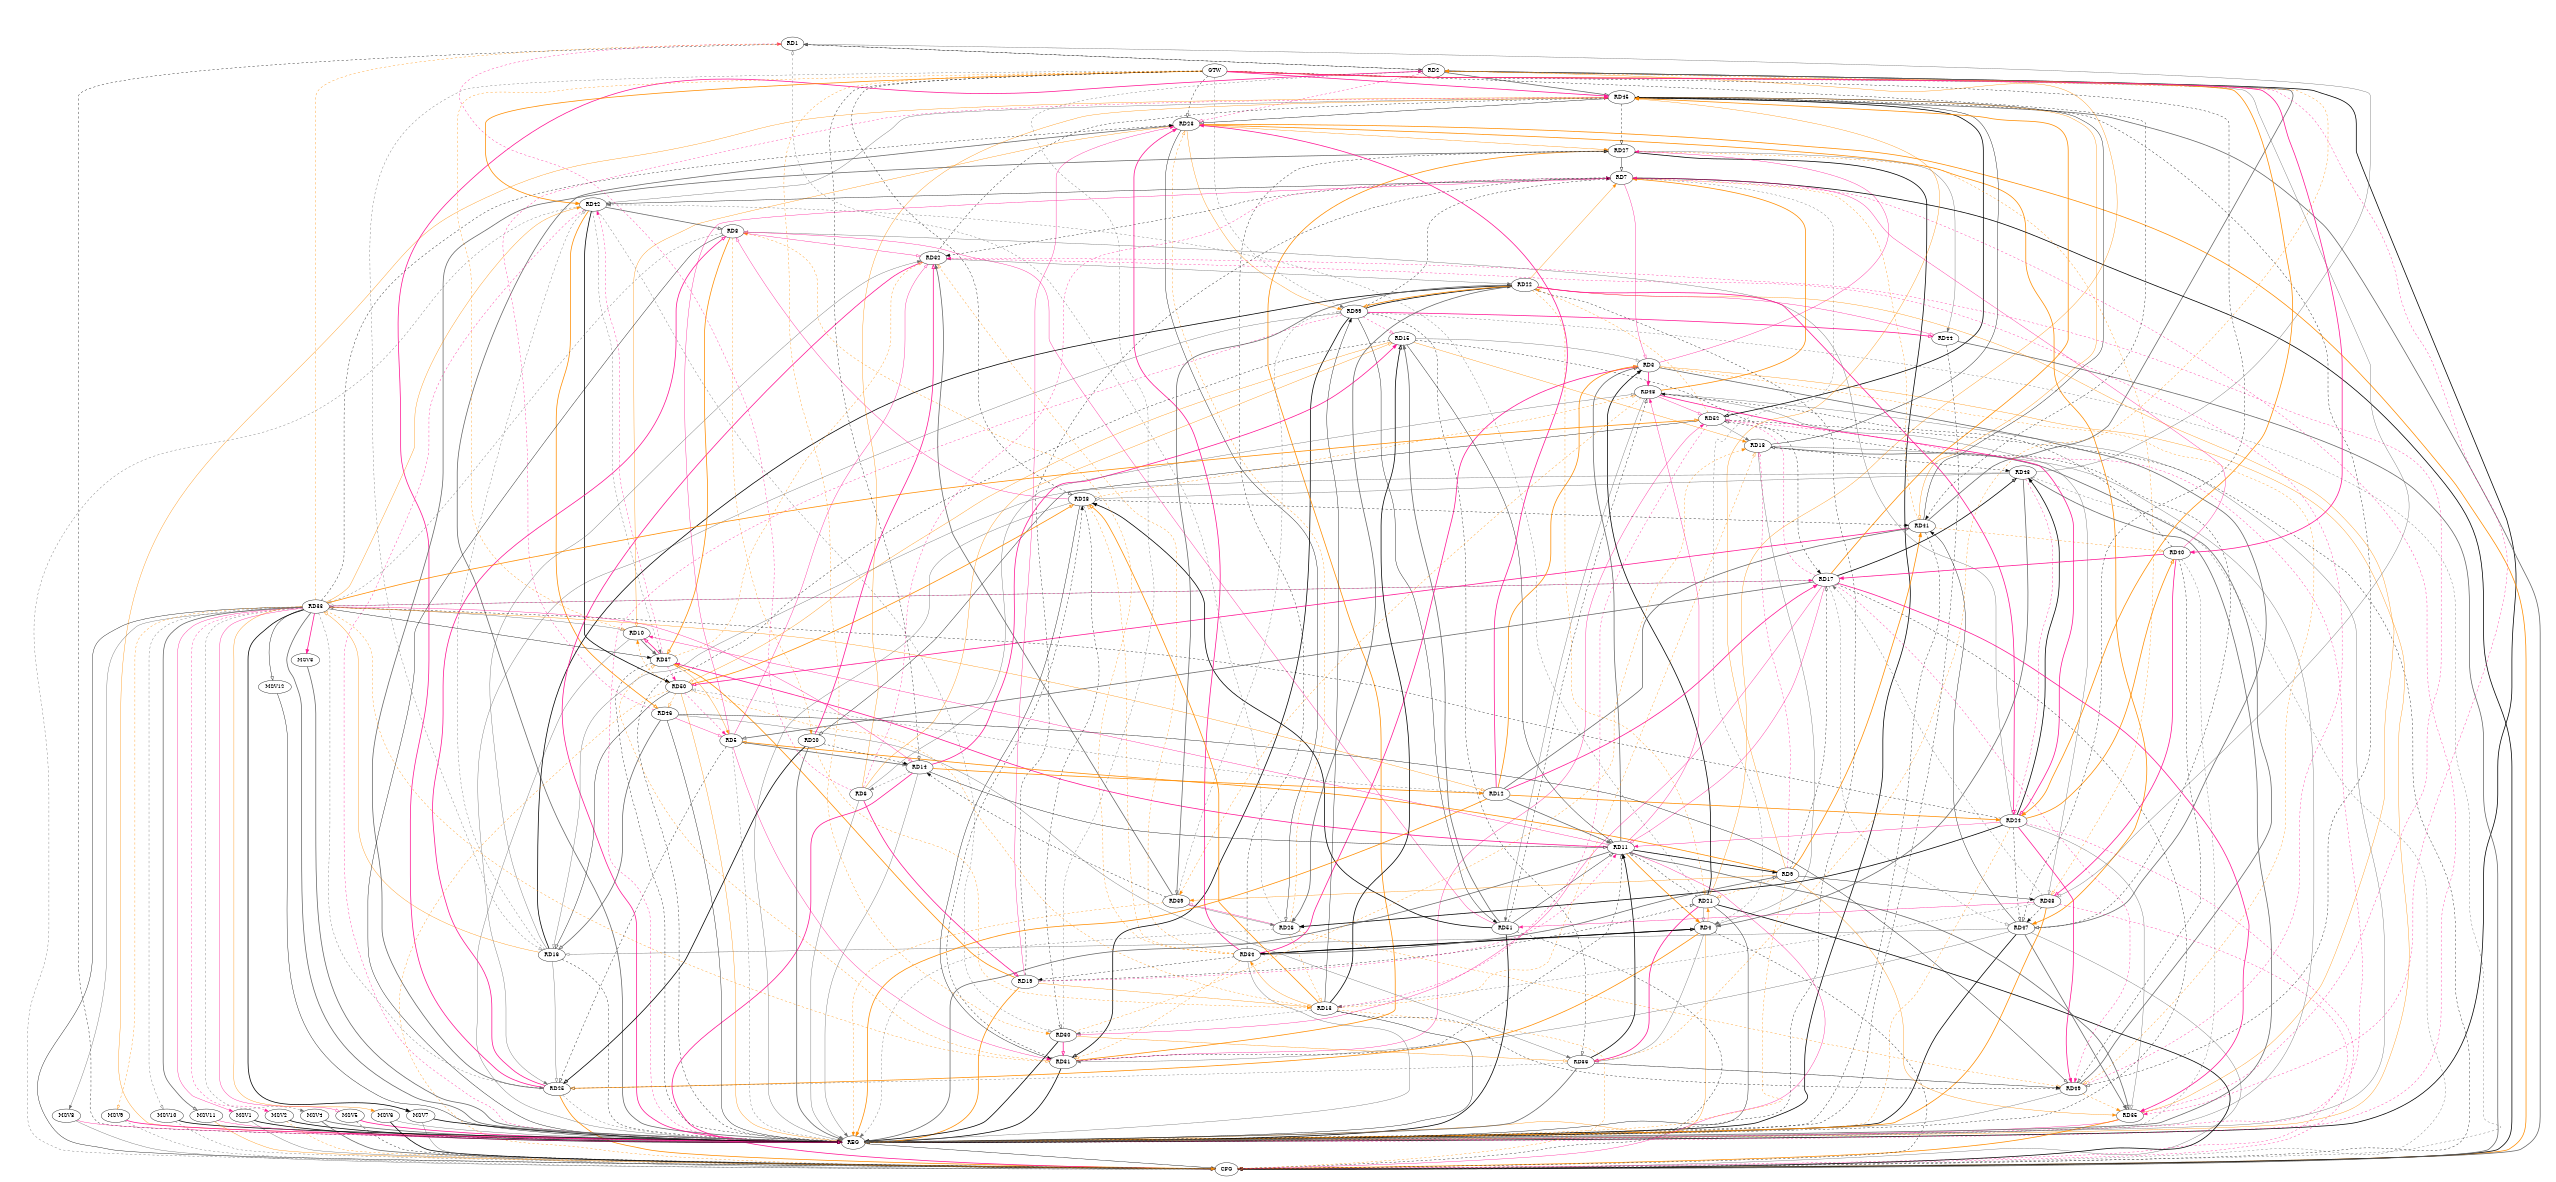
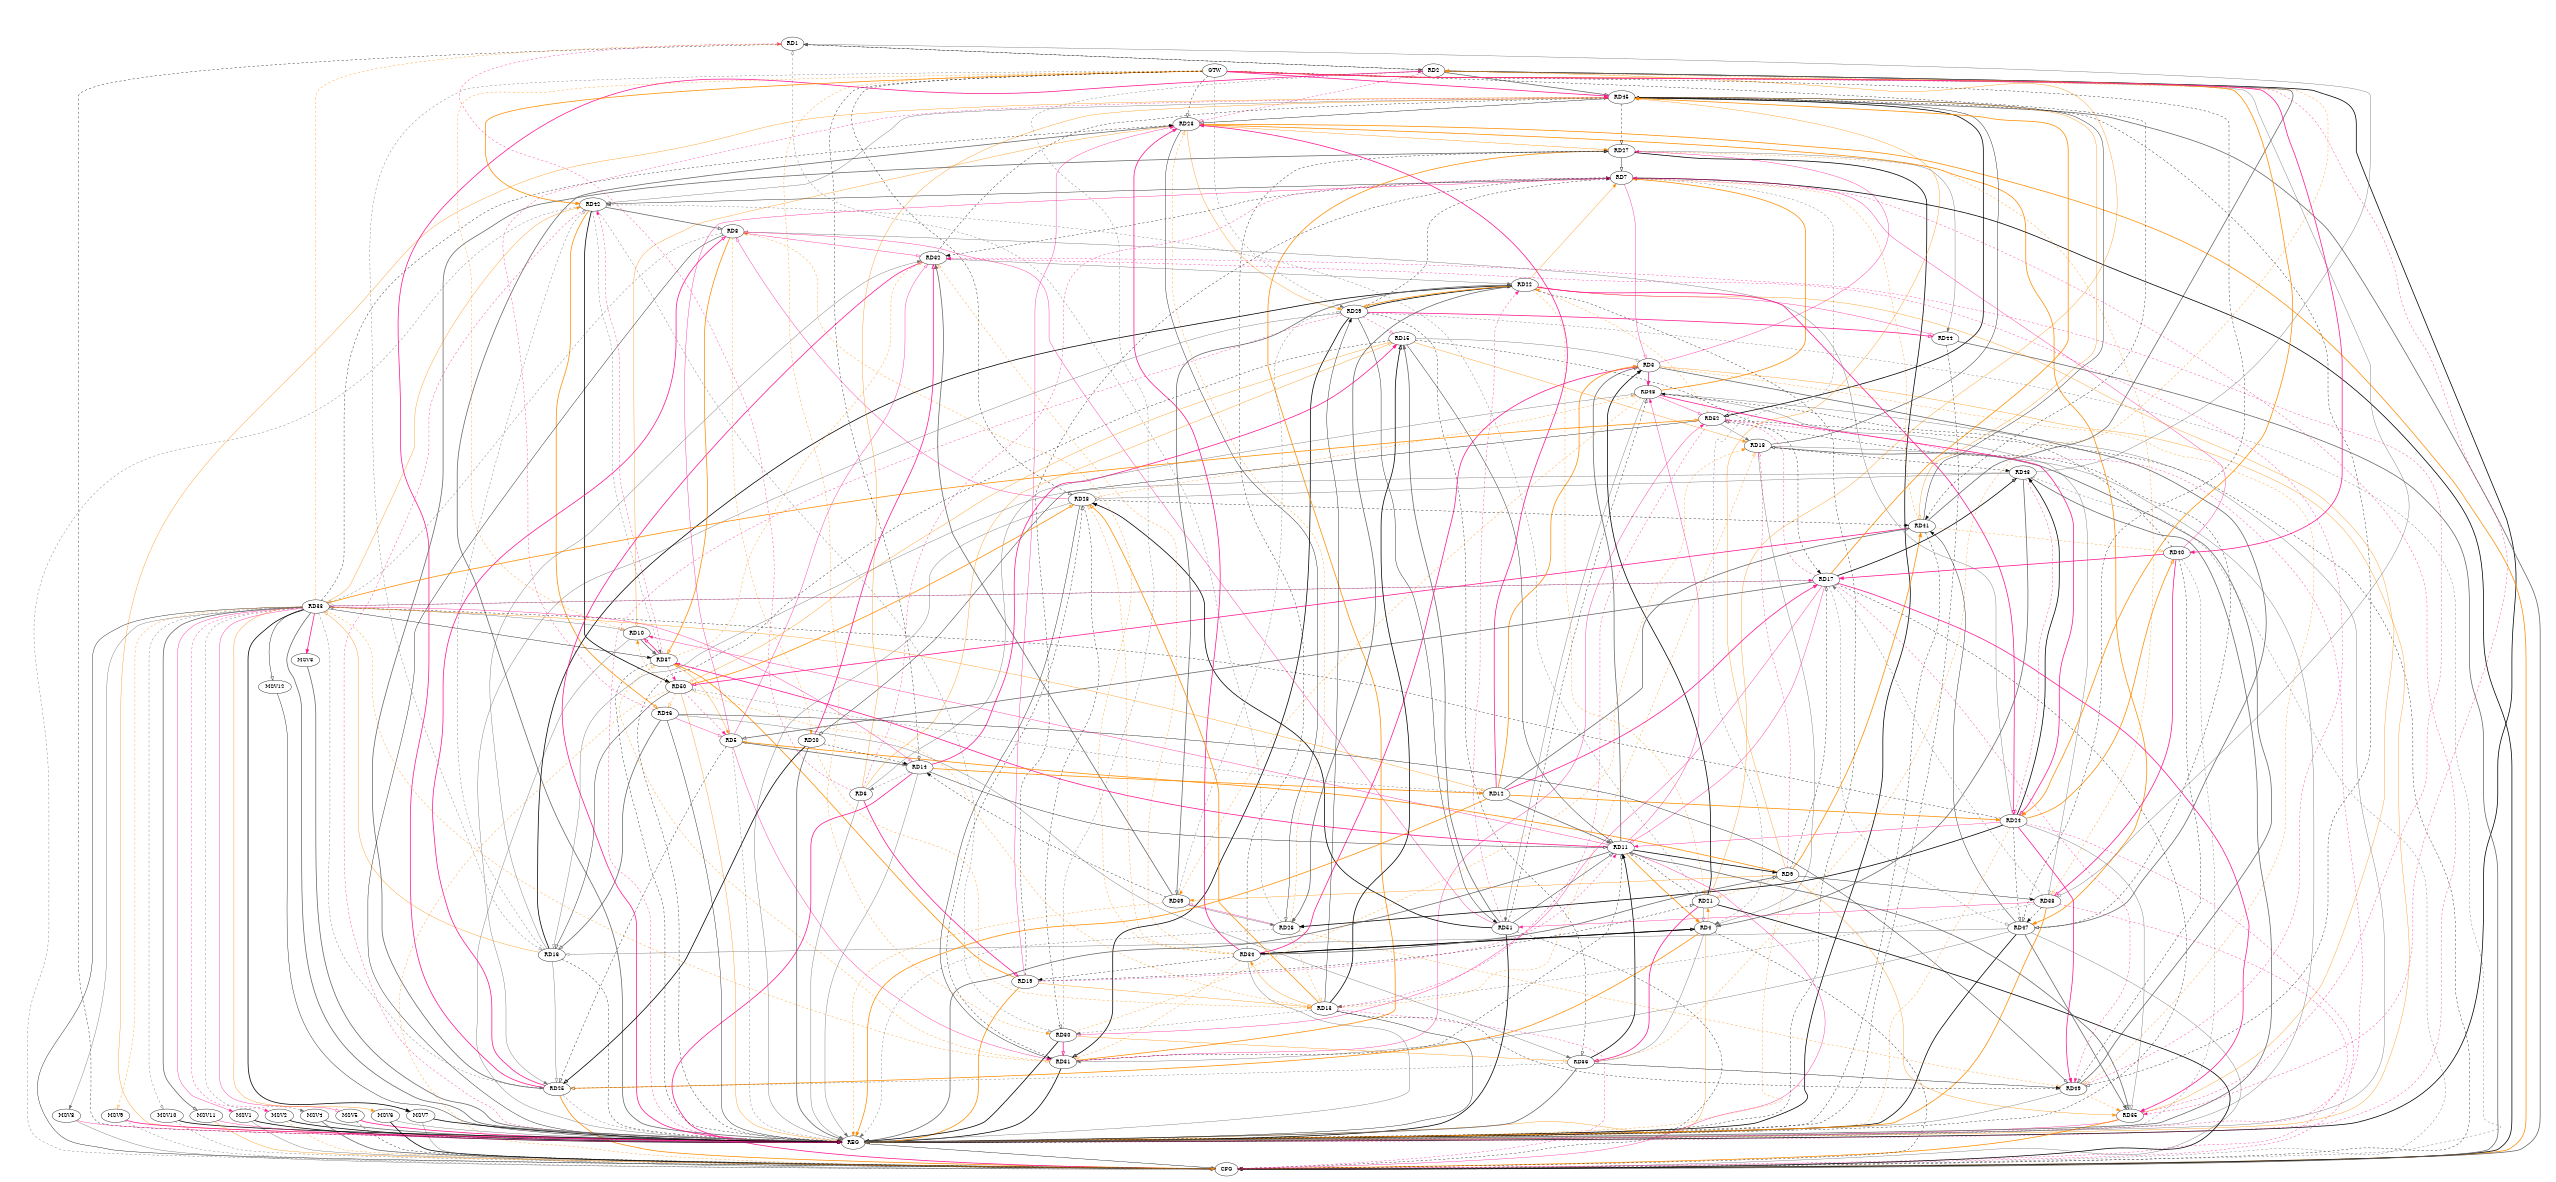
(1354, 312) -> (1354, 312)
none -> (1480, 606)
(983, 804) -> (983, 804)
(1603, 1118) -> (1603, 1118)
(1527, 1131) -> none
